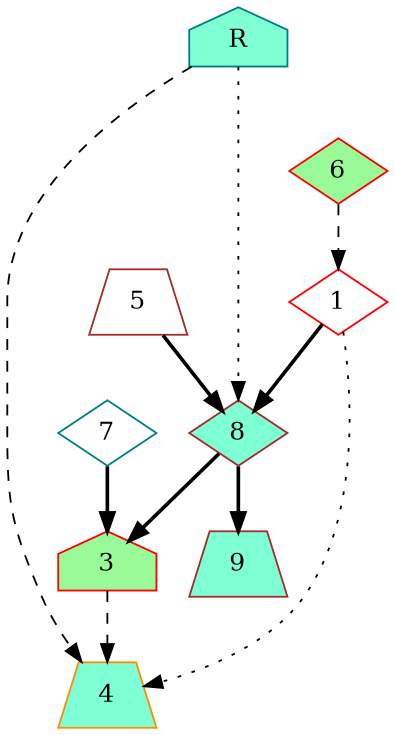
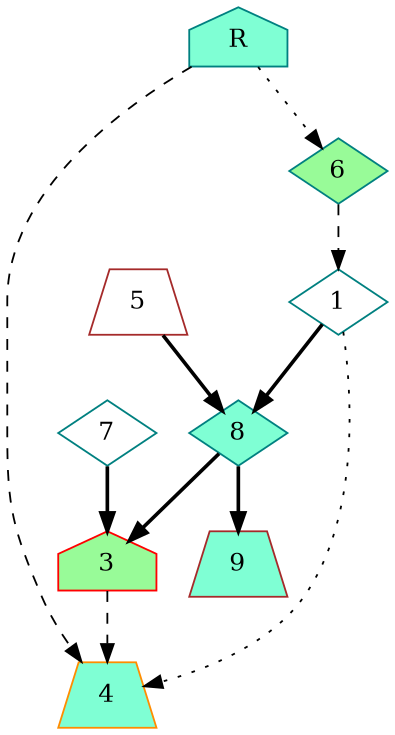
(338, 171) -> (338, 171)
(238, 224) -> (284, 100)
(338, 302) -> (338, 302)
(238, 433) -> (238, 433)
